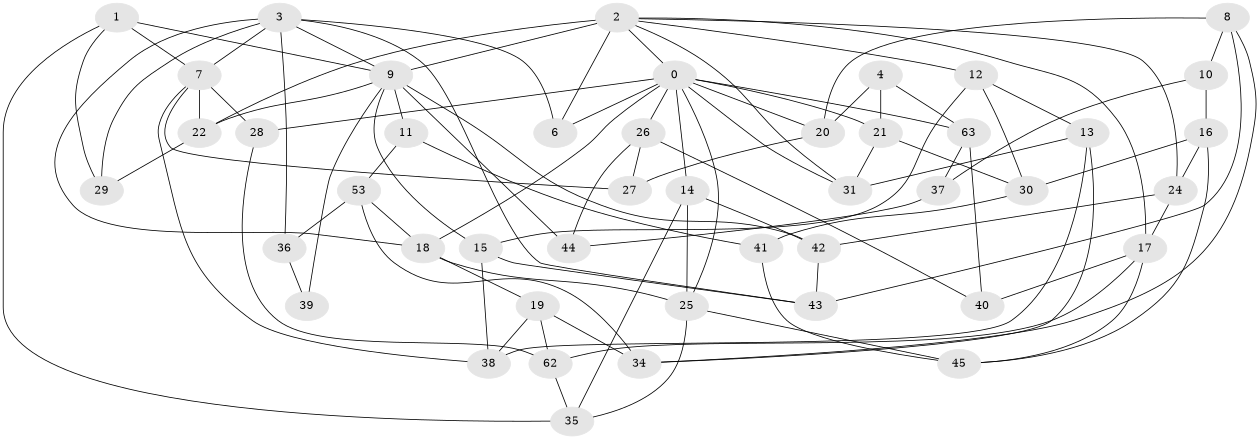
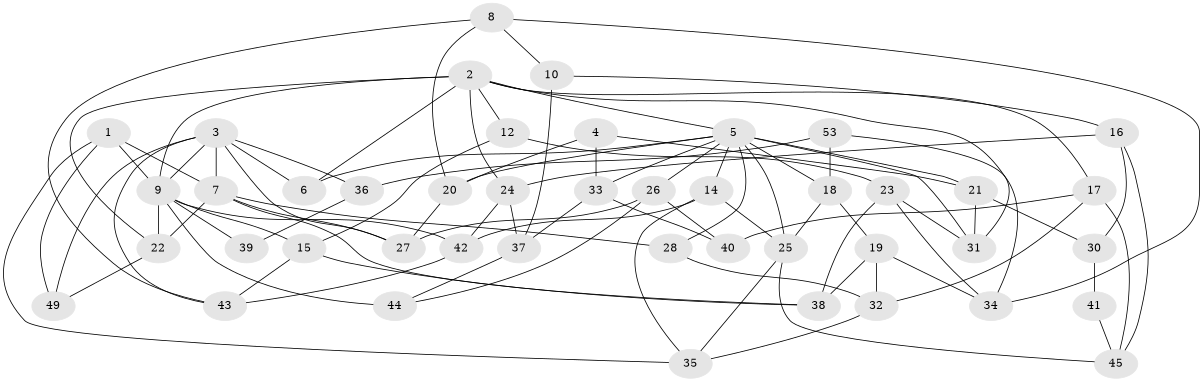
(675, 75) -> (734, 133)
(1004, 132) -> none
(406, 133) -> none
(969, 133) -> (596, 191)
(1087, 133) -> (888, 191)
(102, 191) -> (53, 306)
(82, 211) -> (268, 199)
(1164, 214) -> (513, 215)
(551, 364) -> (877, 306)
